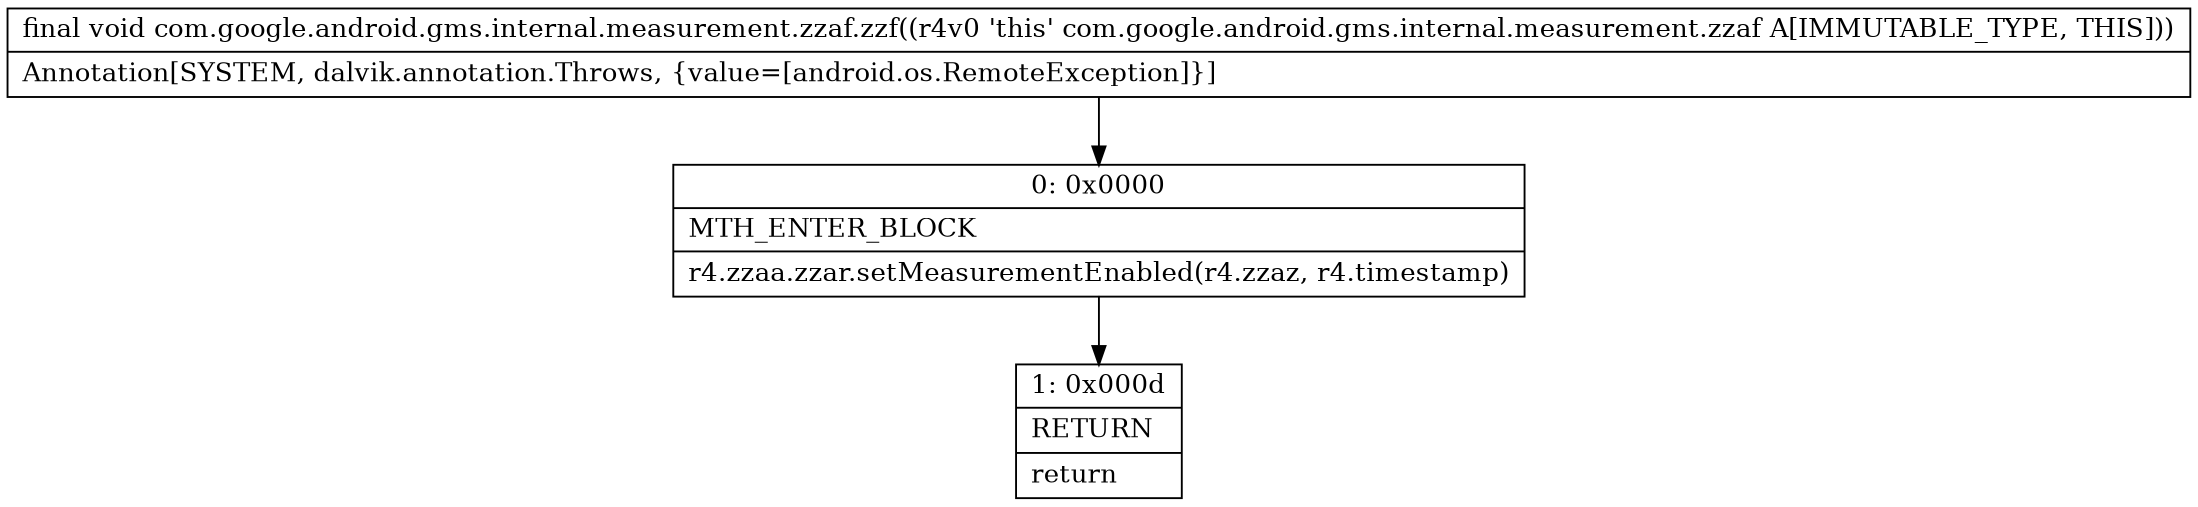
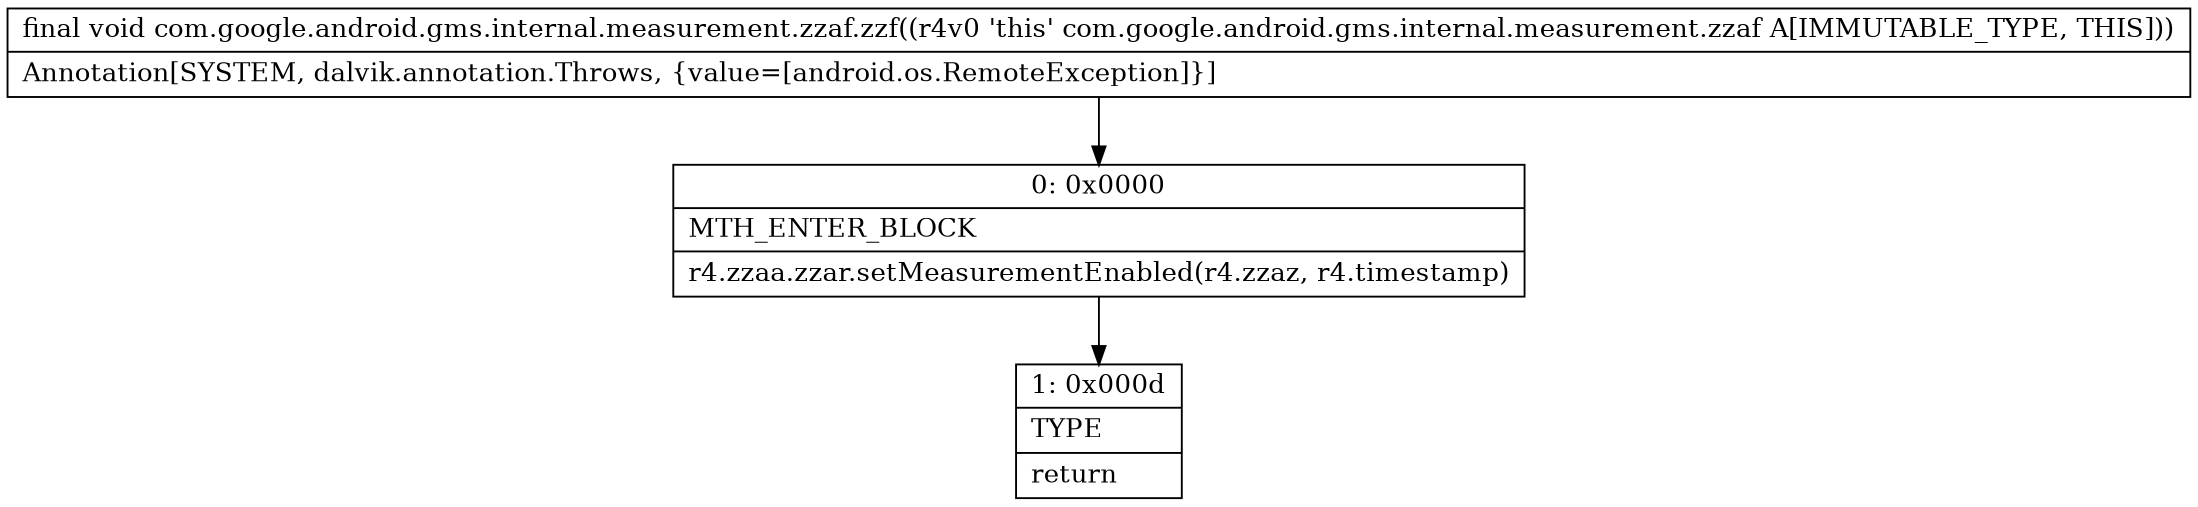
(1092, 429) -> (1068, 429)
